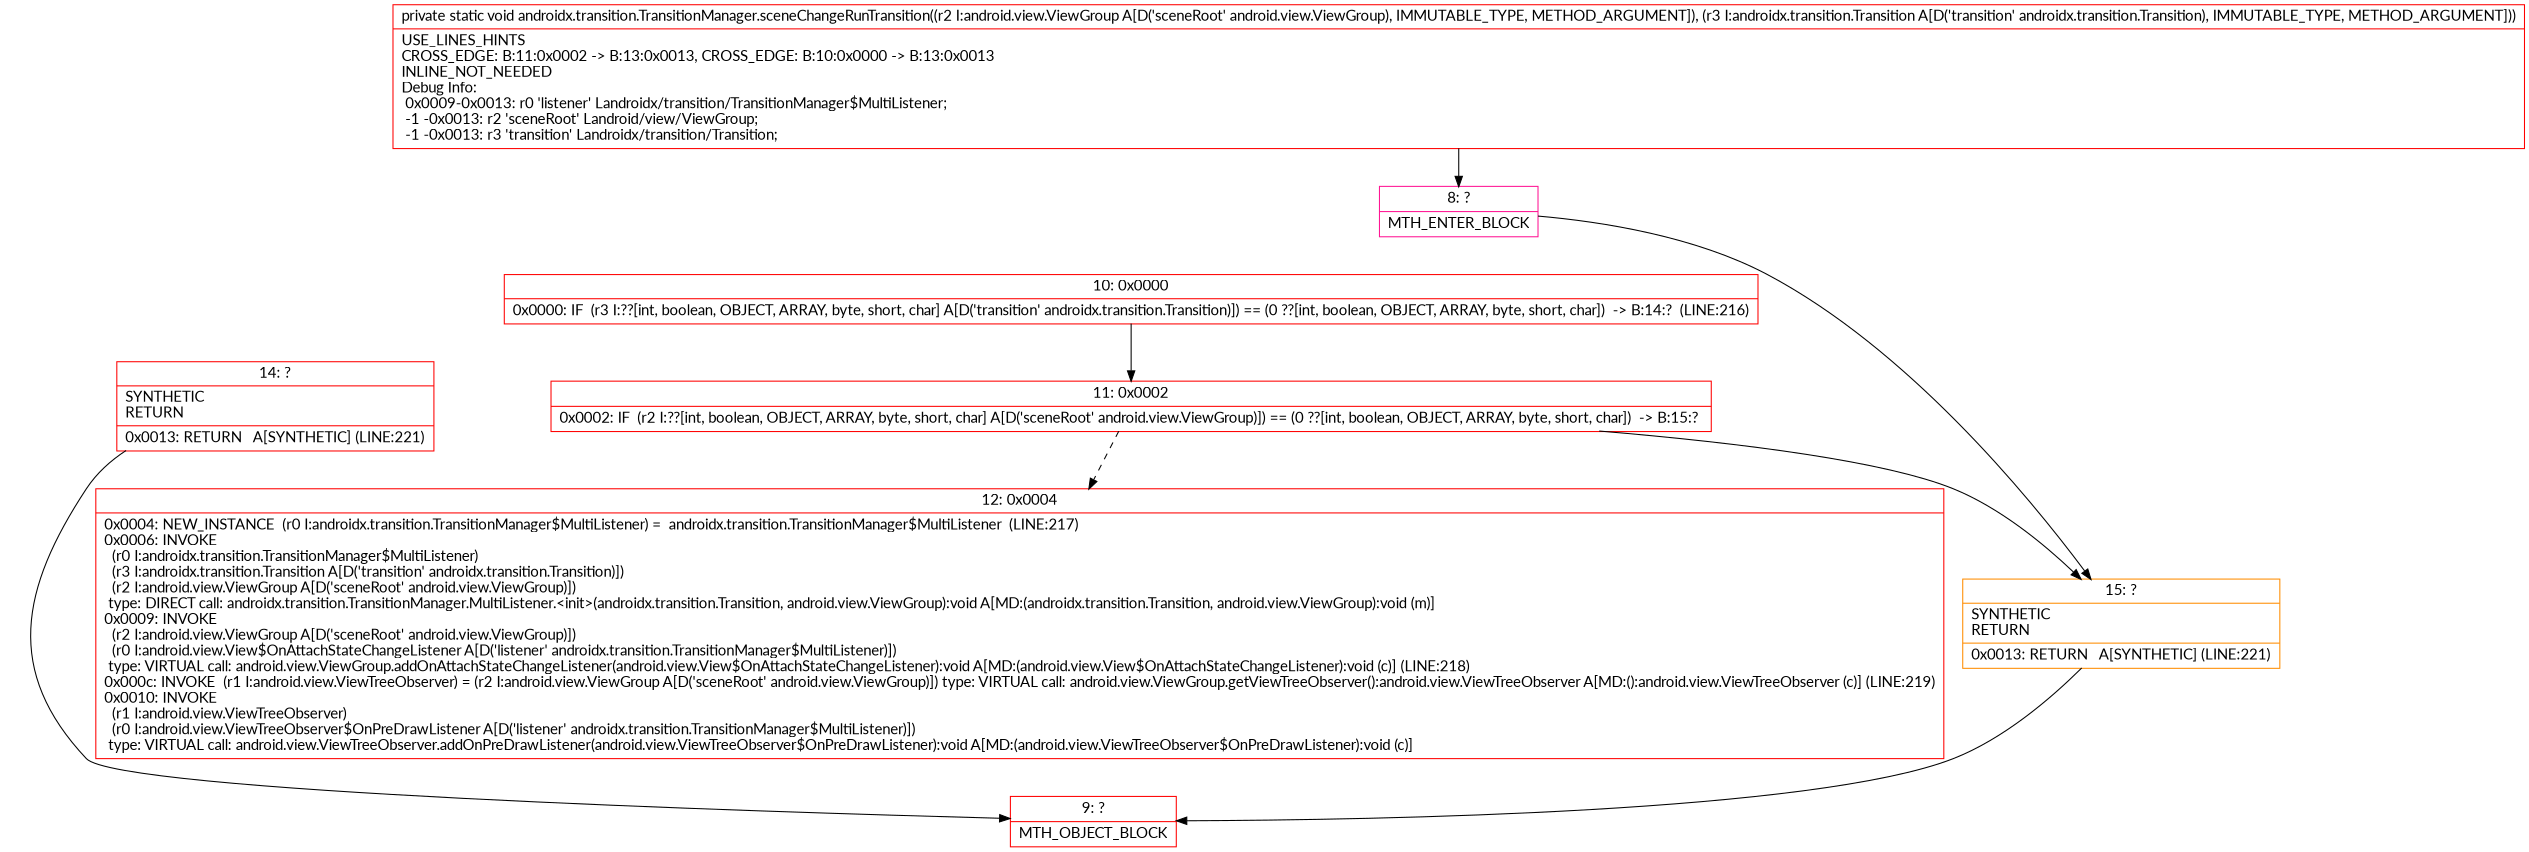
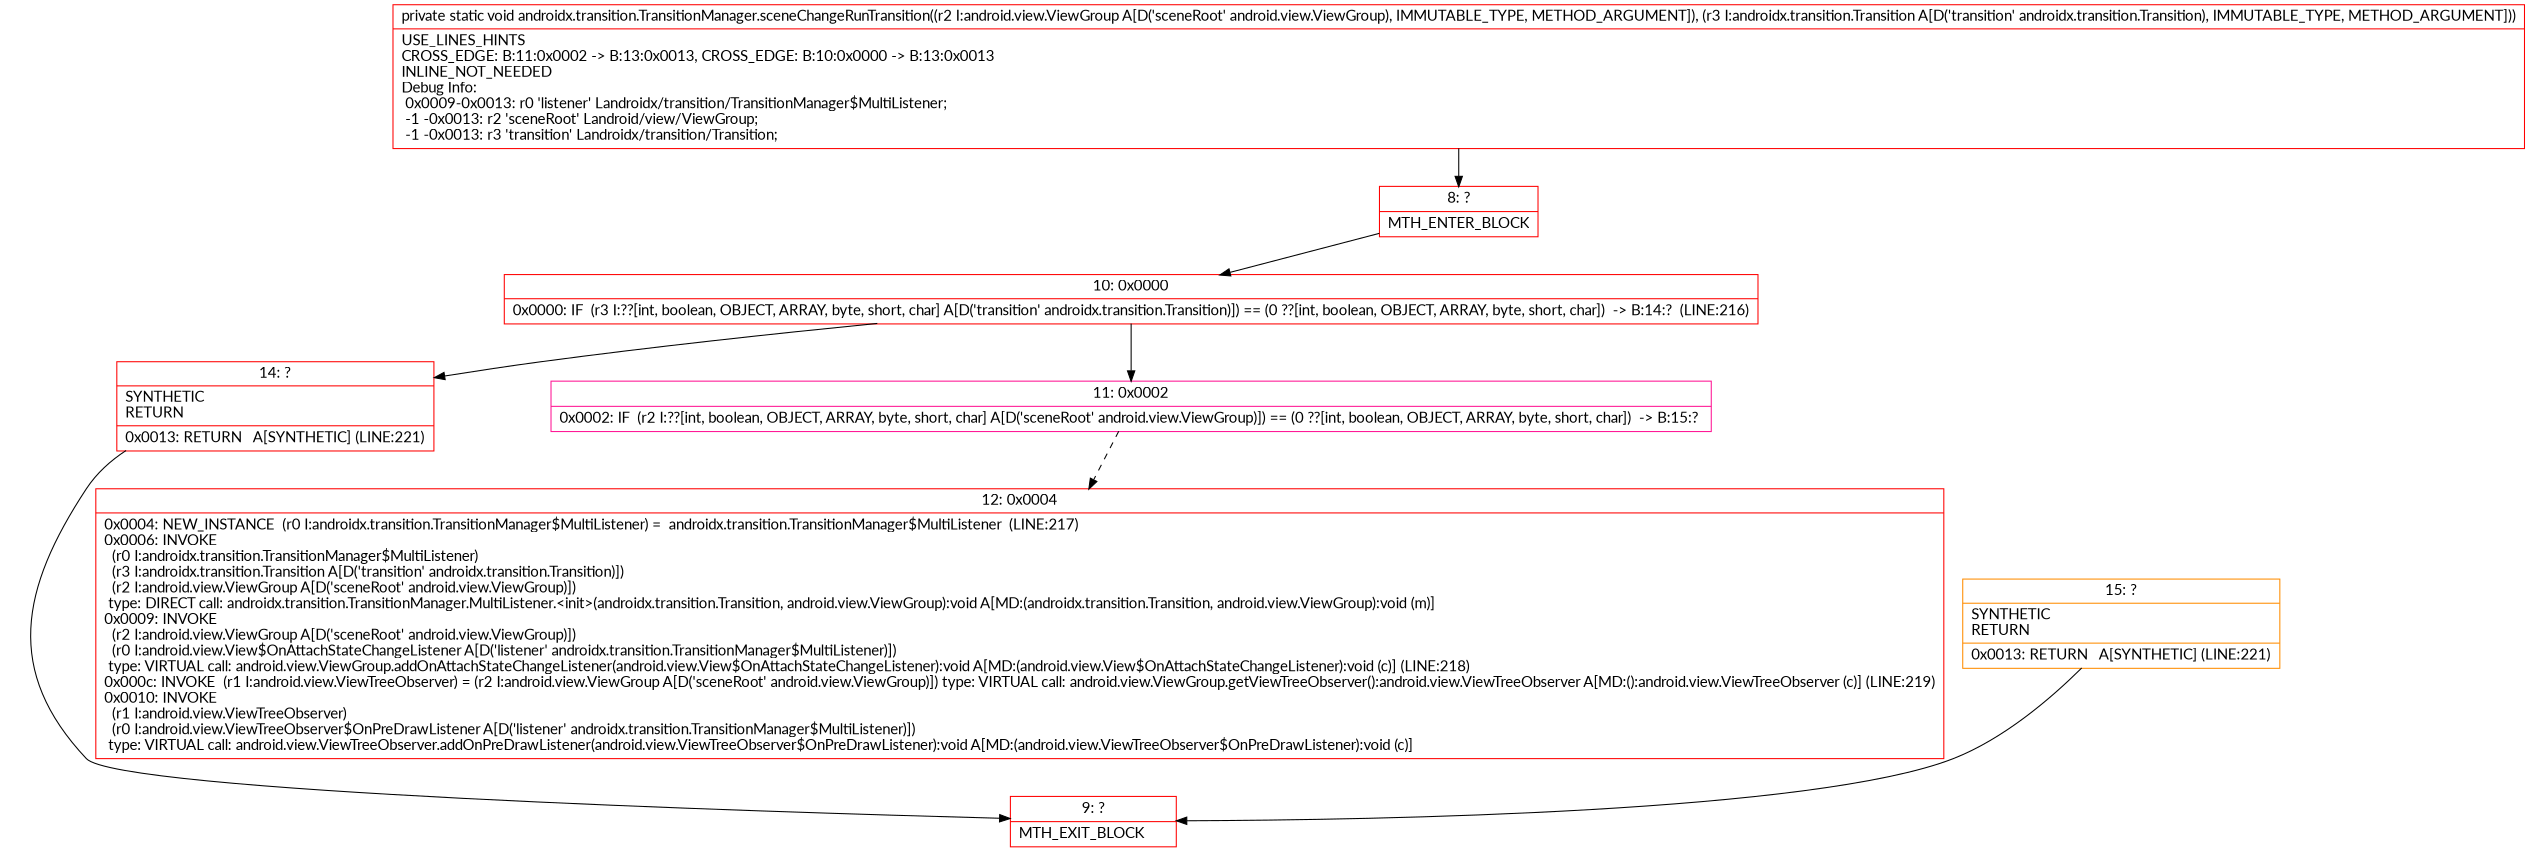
(1459, 212) -> (1459, 212)
(1851, 329) -> (1305, 253)
none -> (661, 347)
(1131, 406) -> (1131, 406)
(1851, 462) -> none
(1093, 834) -> (1082, 834)
